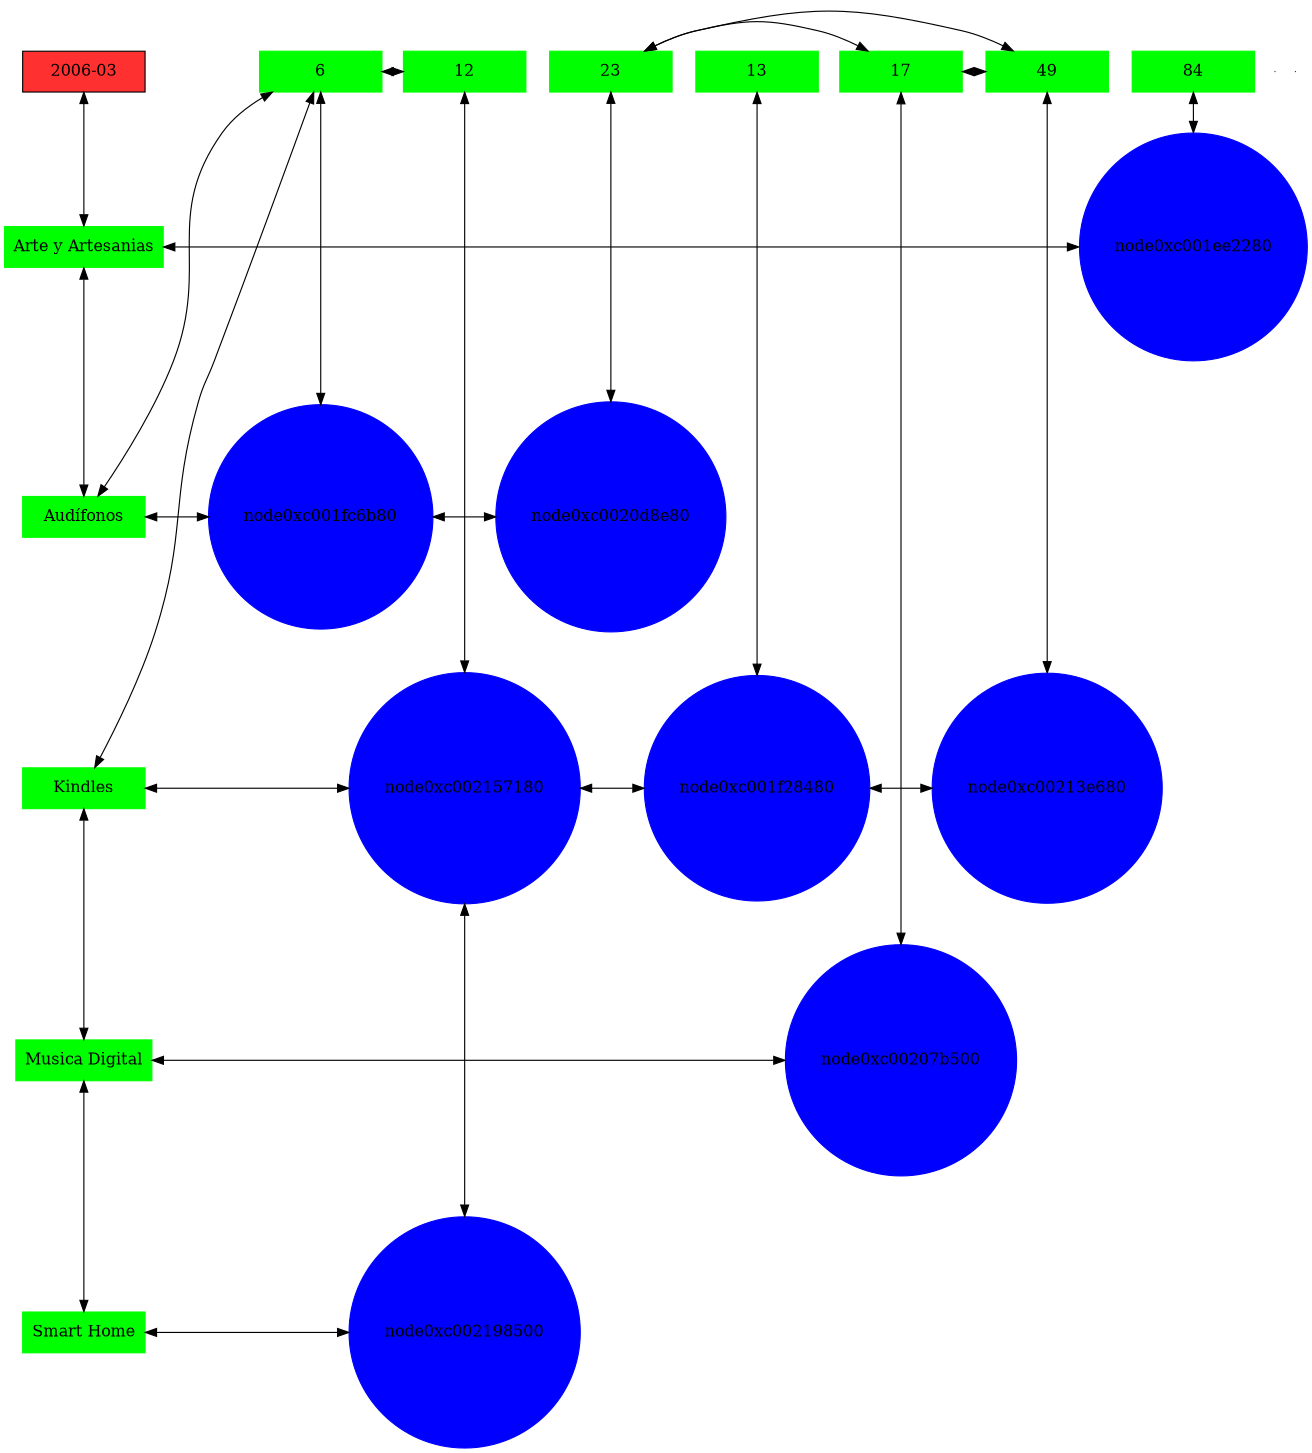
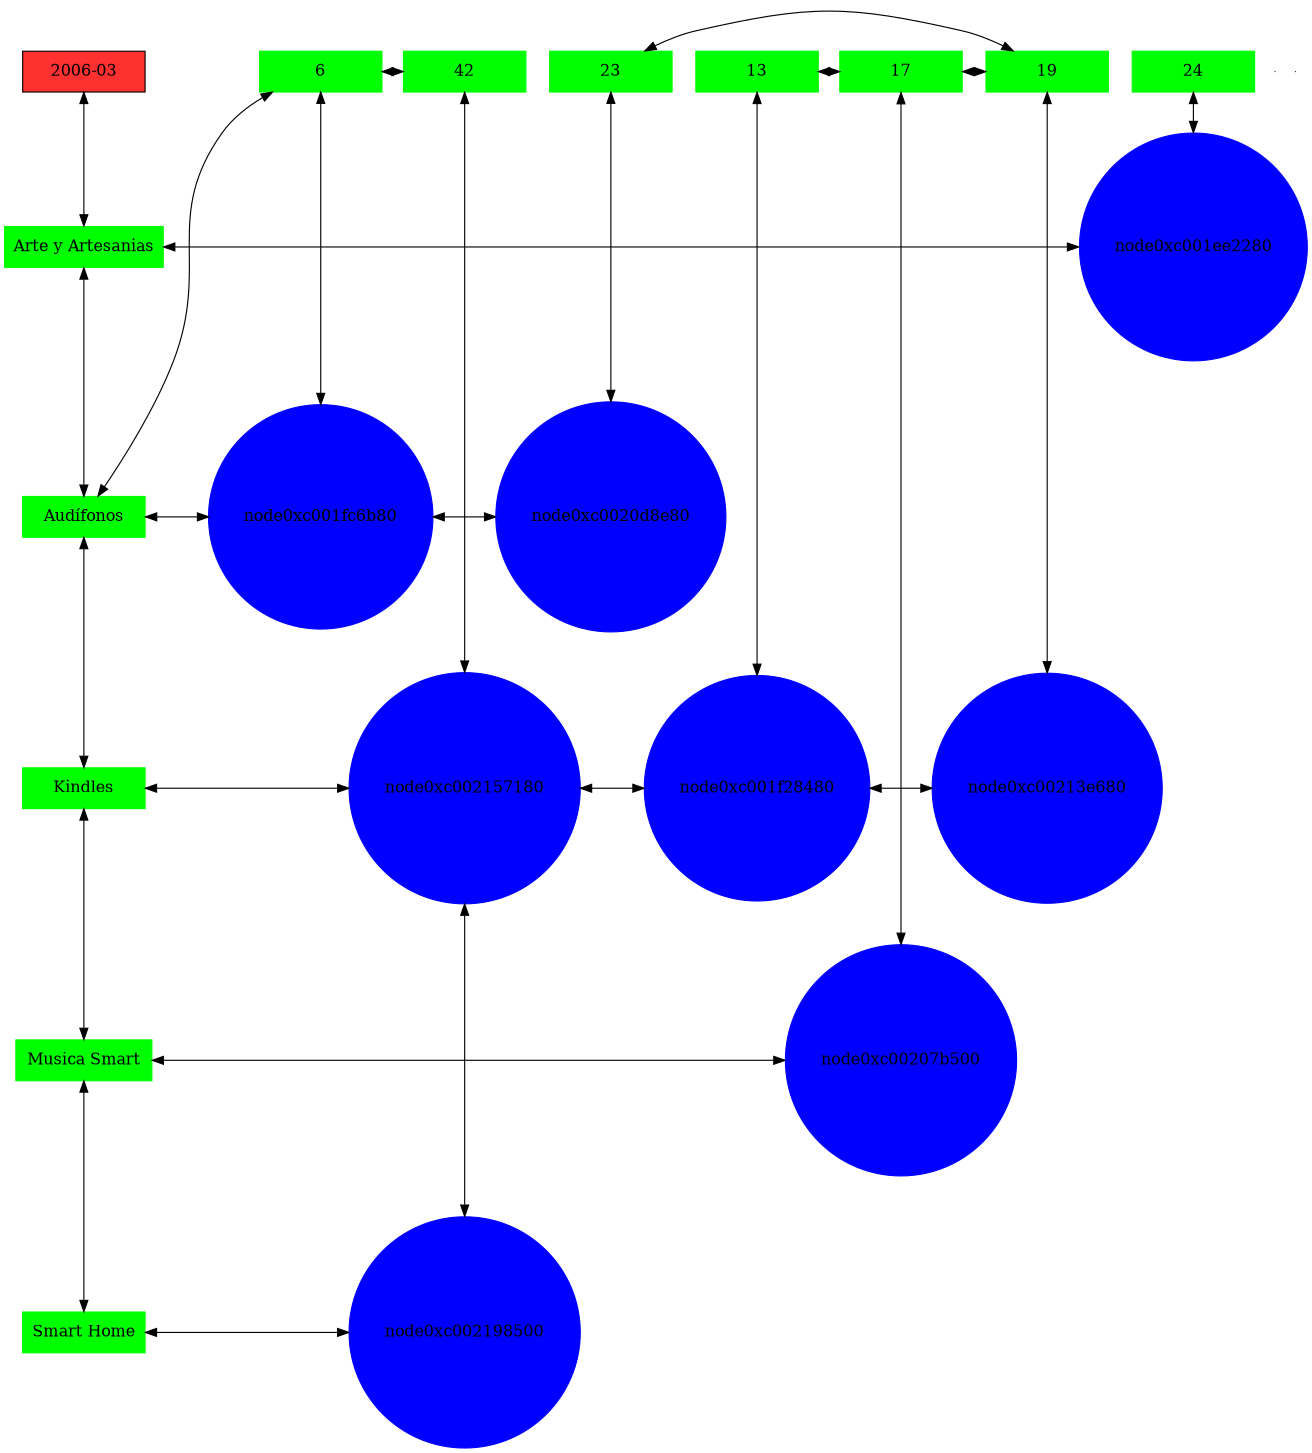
(777, 23) -> (830, 72)
(465, 72) -> (465, 72)
(1047, 72) -> (1047, 72)
(1193, 72) -> (1193, 72)
(192, 427) -> (84, 653)
(84, 1060) -> (84, 1060)
